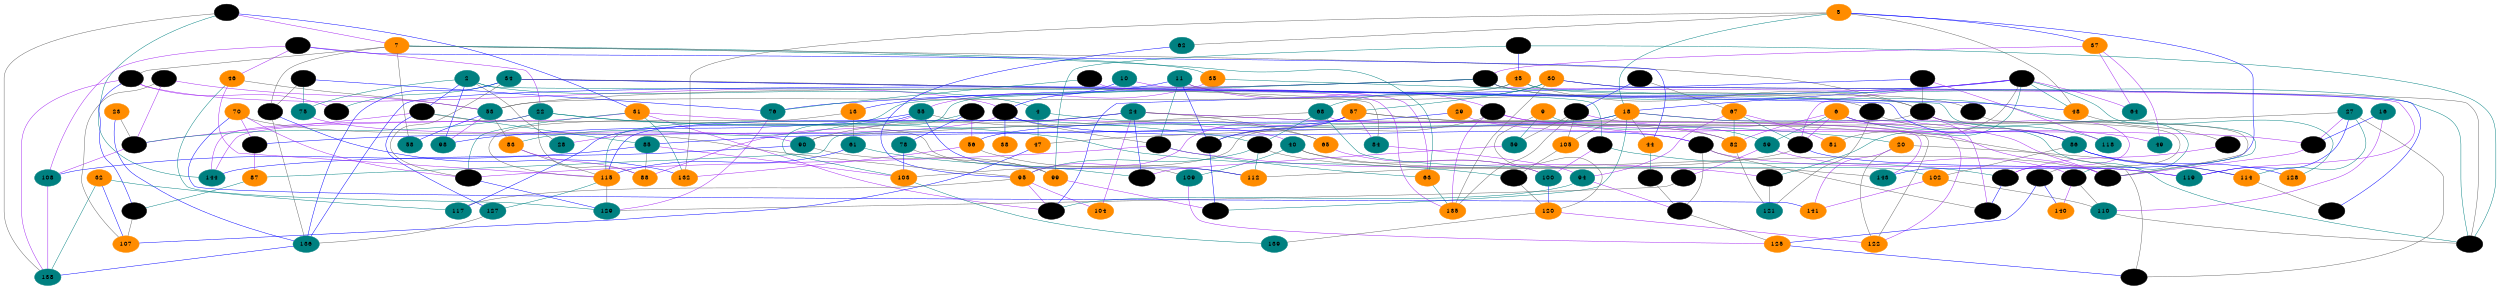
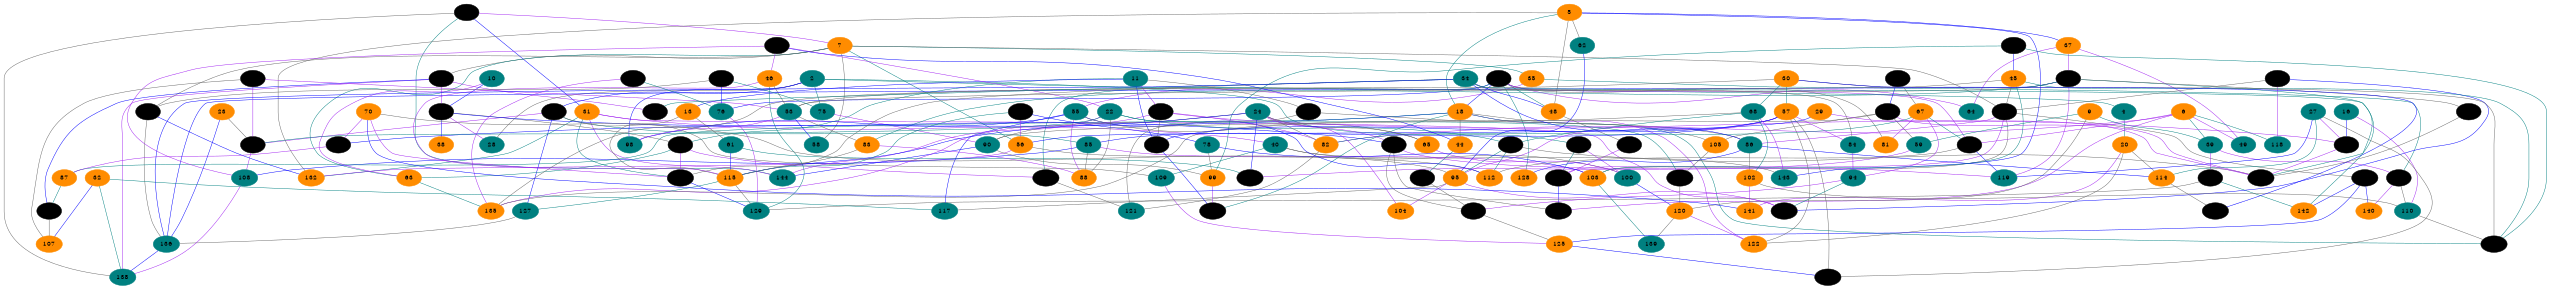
none -> (946, 104)
(1038, 145) -> none
none -> (2304, 211)
